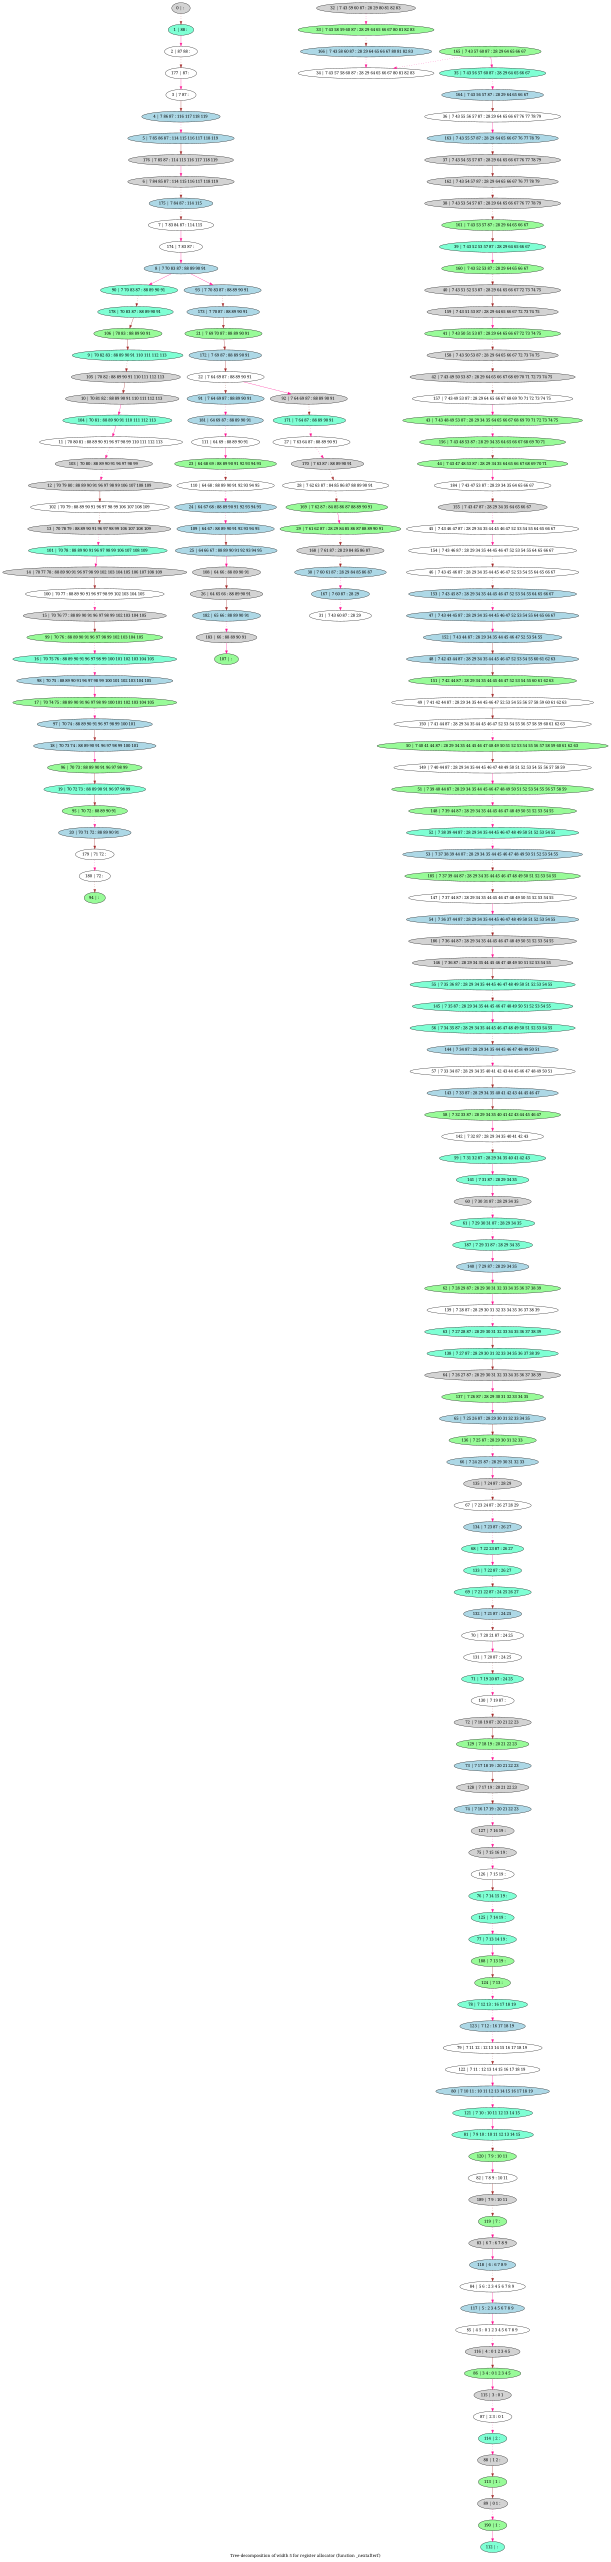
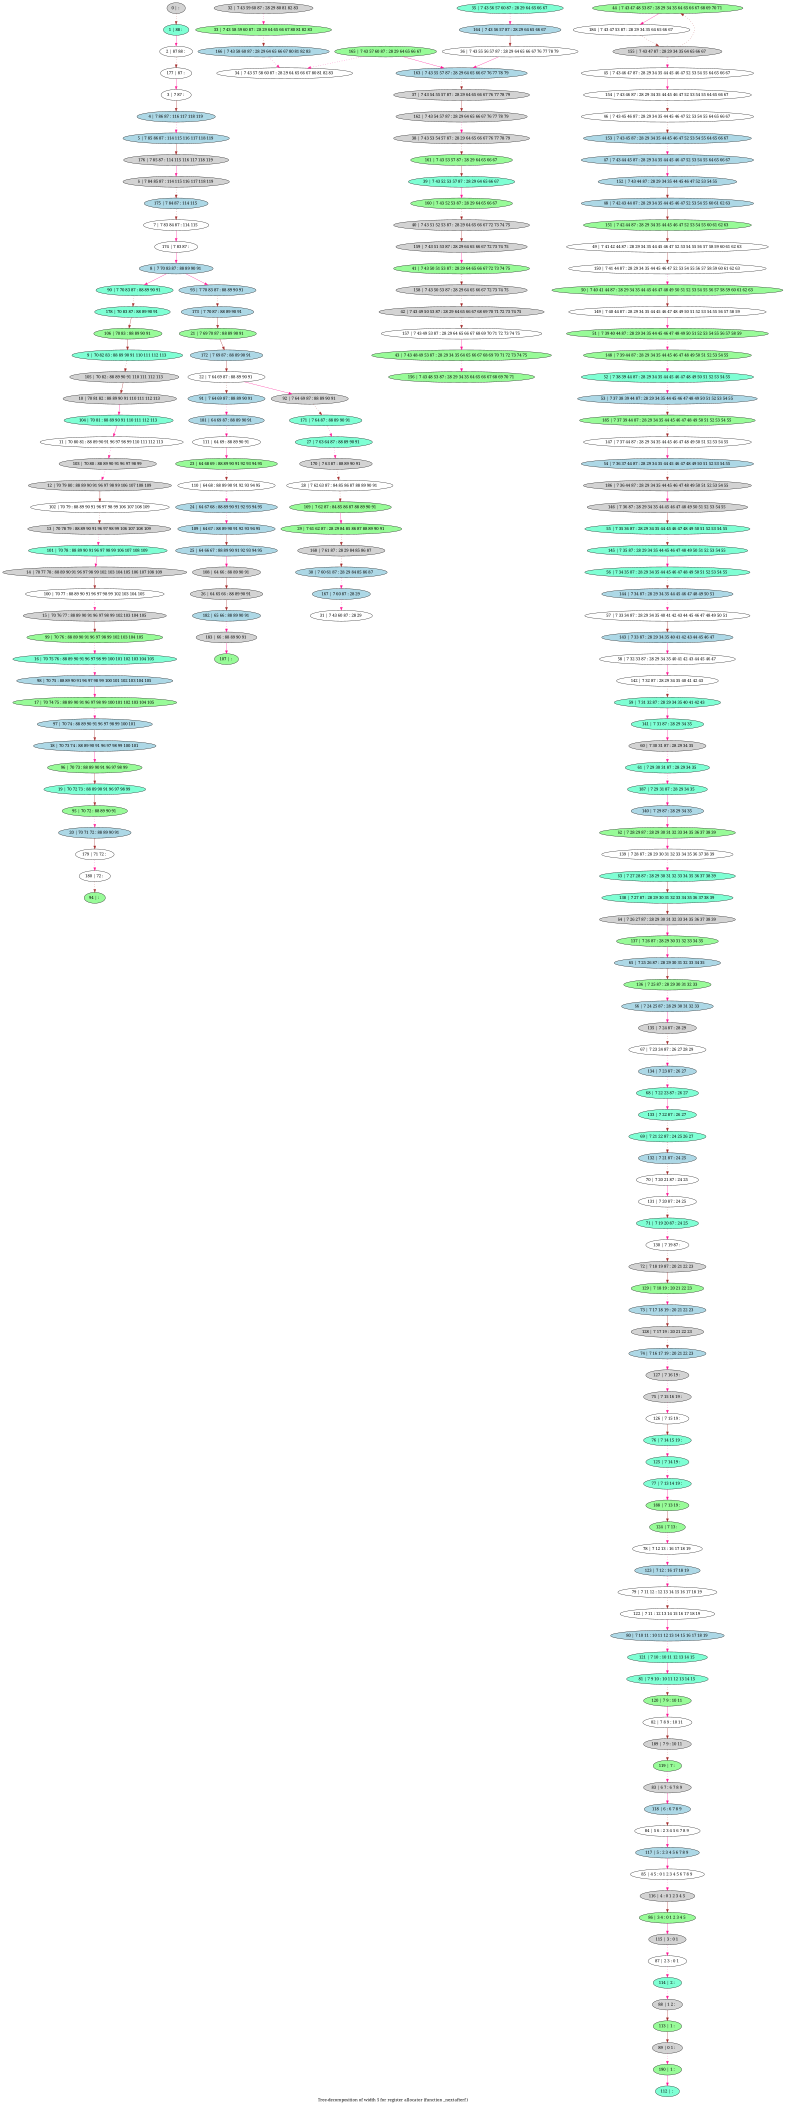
(491, 61) -> (422, 62)
(493, 191) -> (462, 126)
(311, 442) -> (334, 442)
(493, 452) -> (694, 31)
(493, 1103) -> (667, 647)
(493, 1115) -> (667, 659)
(493, 2005) -> (667, 1549)
